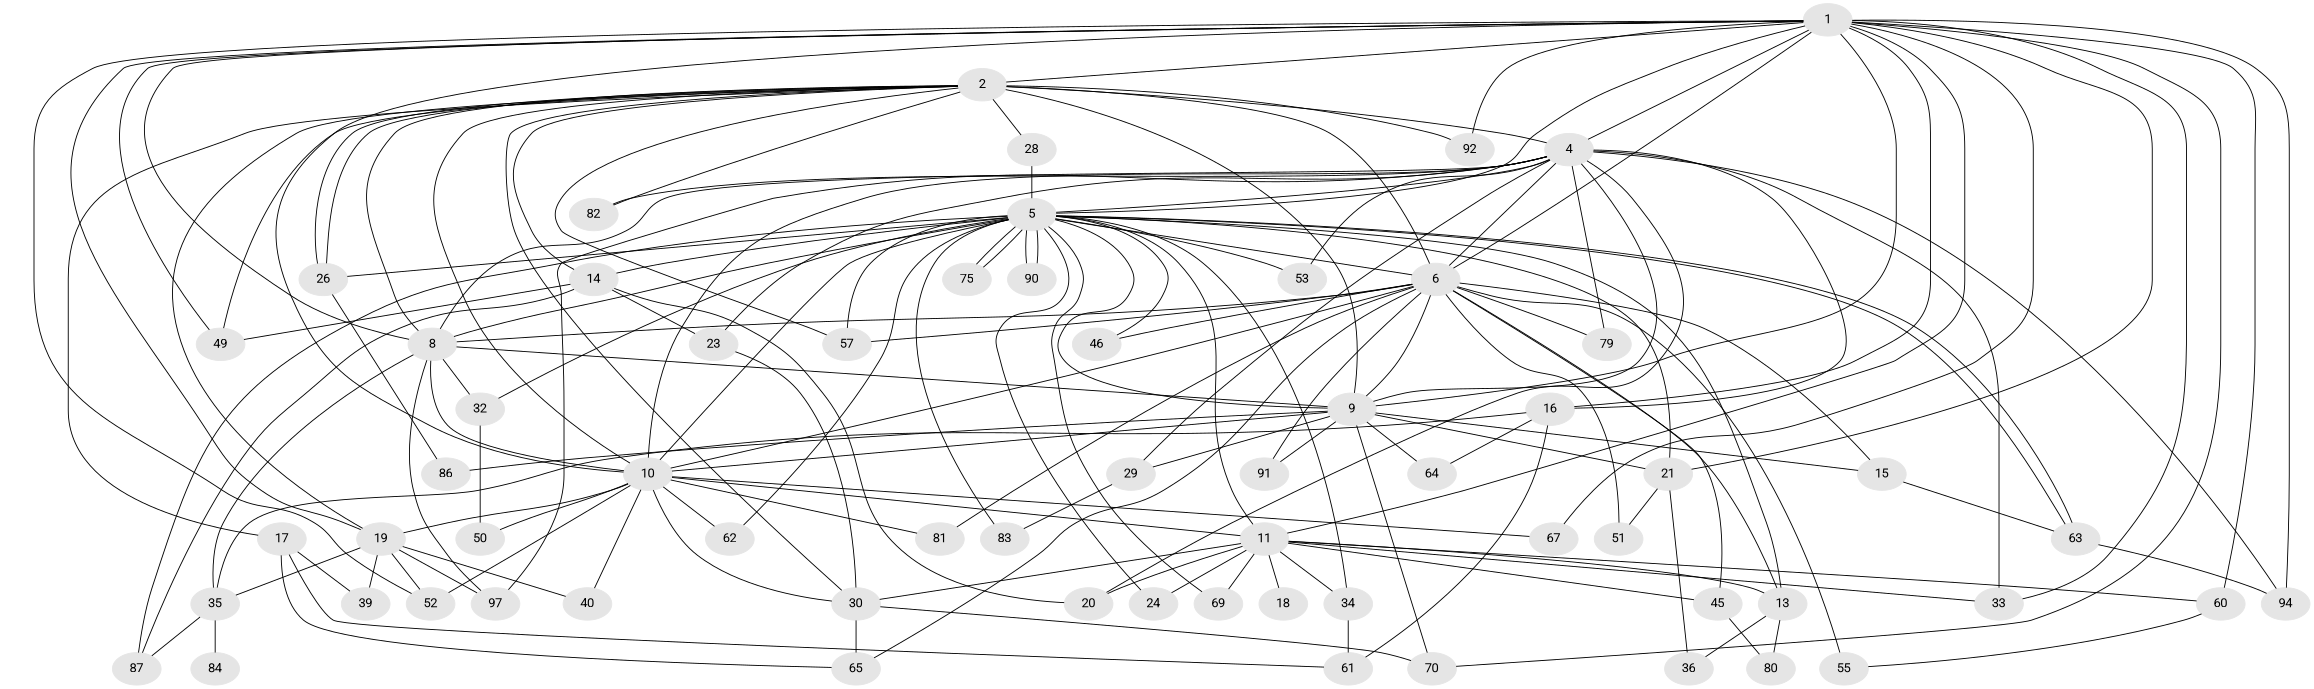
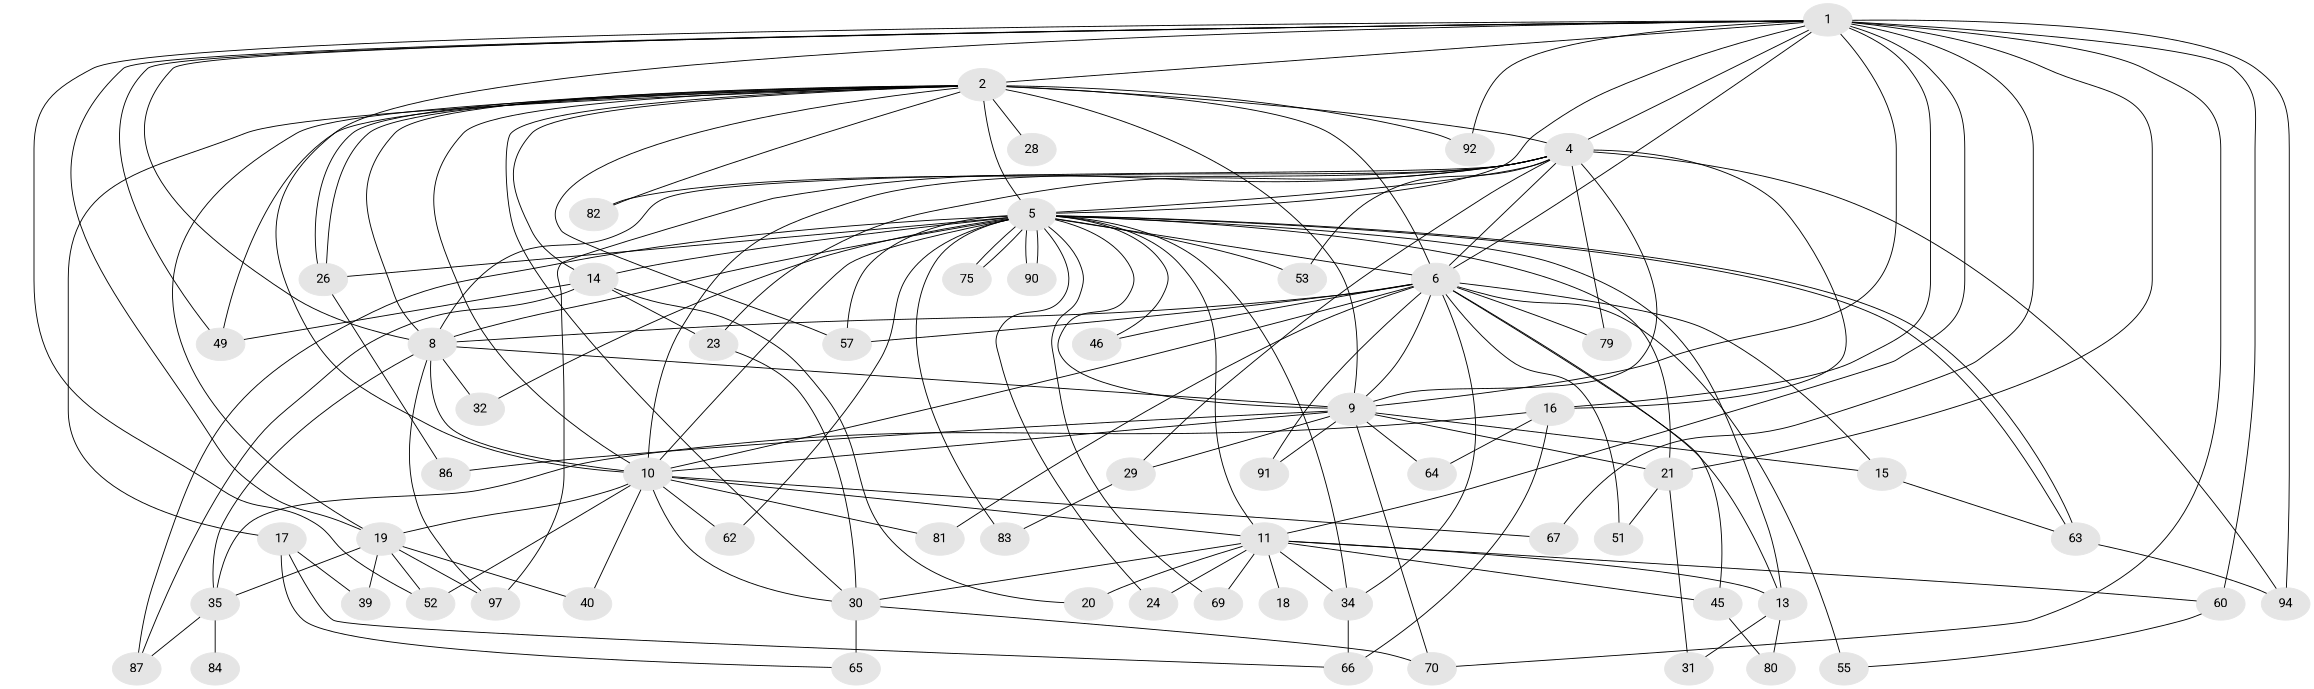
(1032, 183) -> (995, 153)
(1487, 405) -> none
(1158, 493) -> (1473, 463)
(480, 539) -> none
(1999, 604) -> none
(1348, 669) -> (1348, 669)
(1689, 669) -> (1689, 669)
